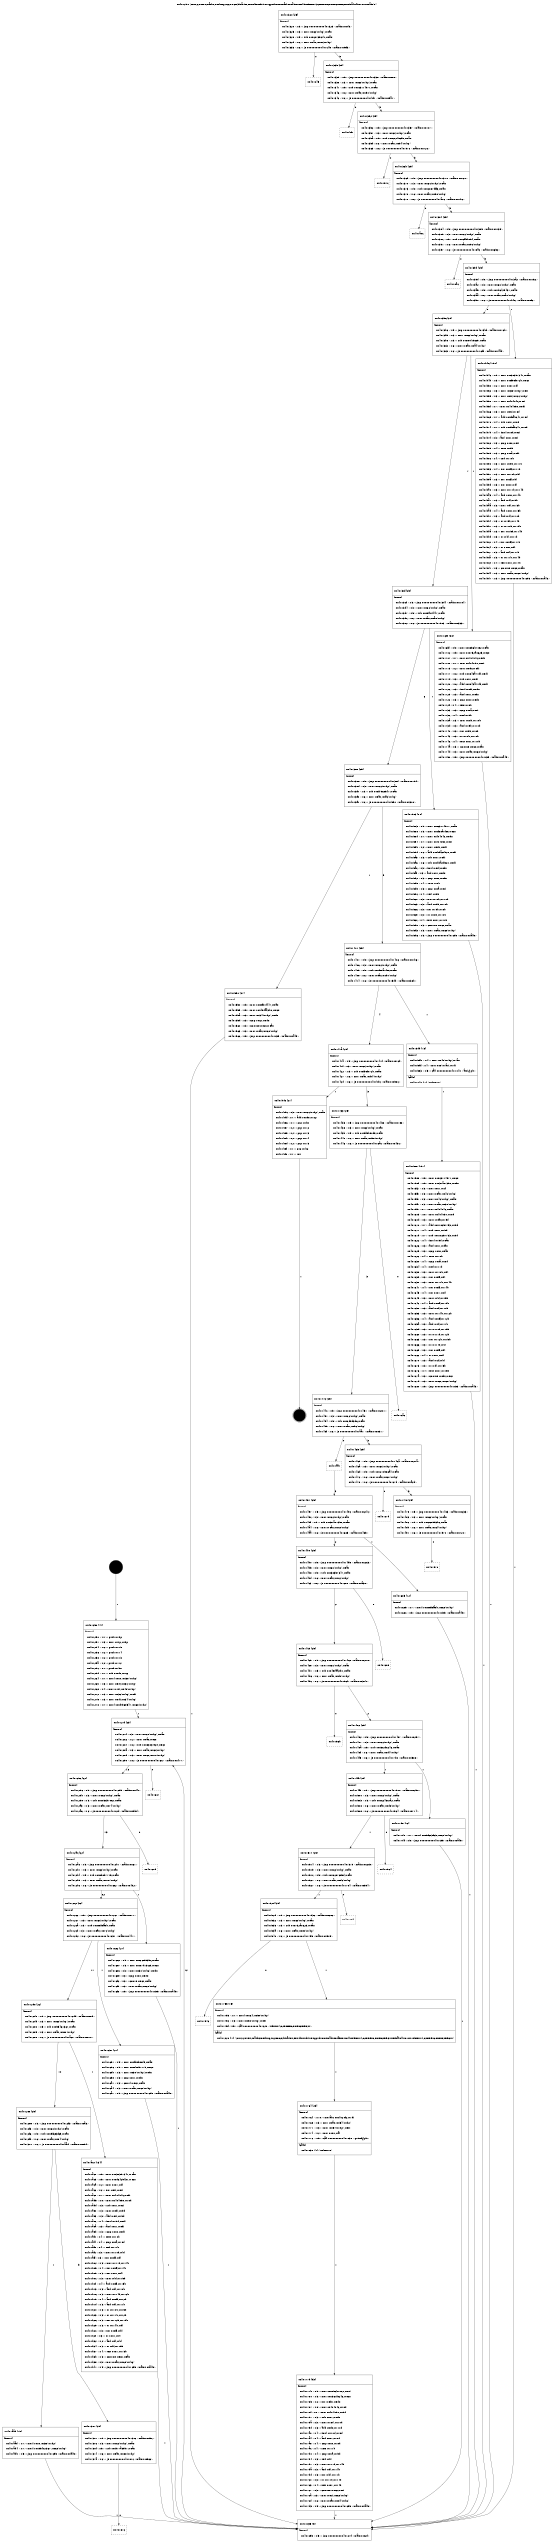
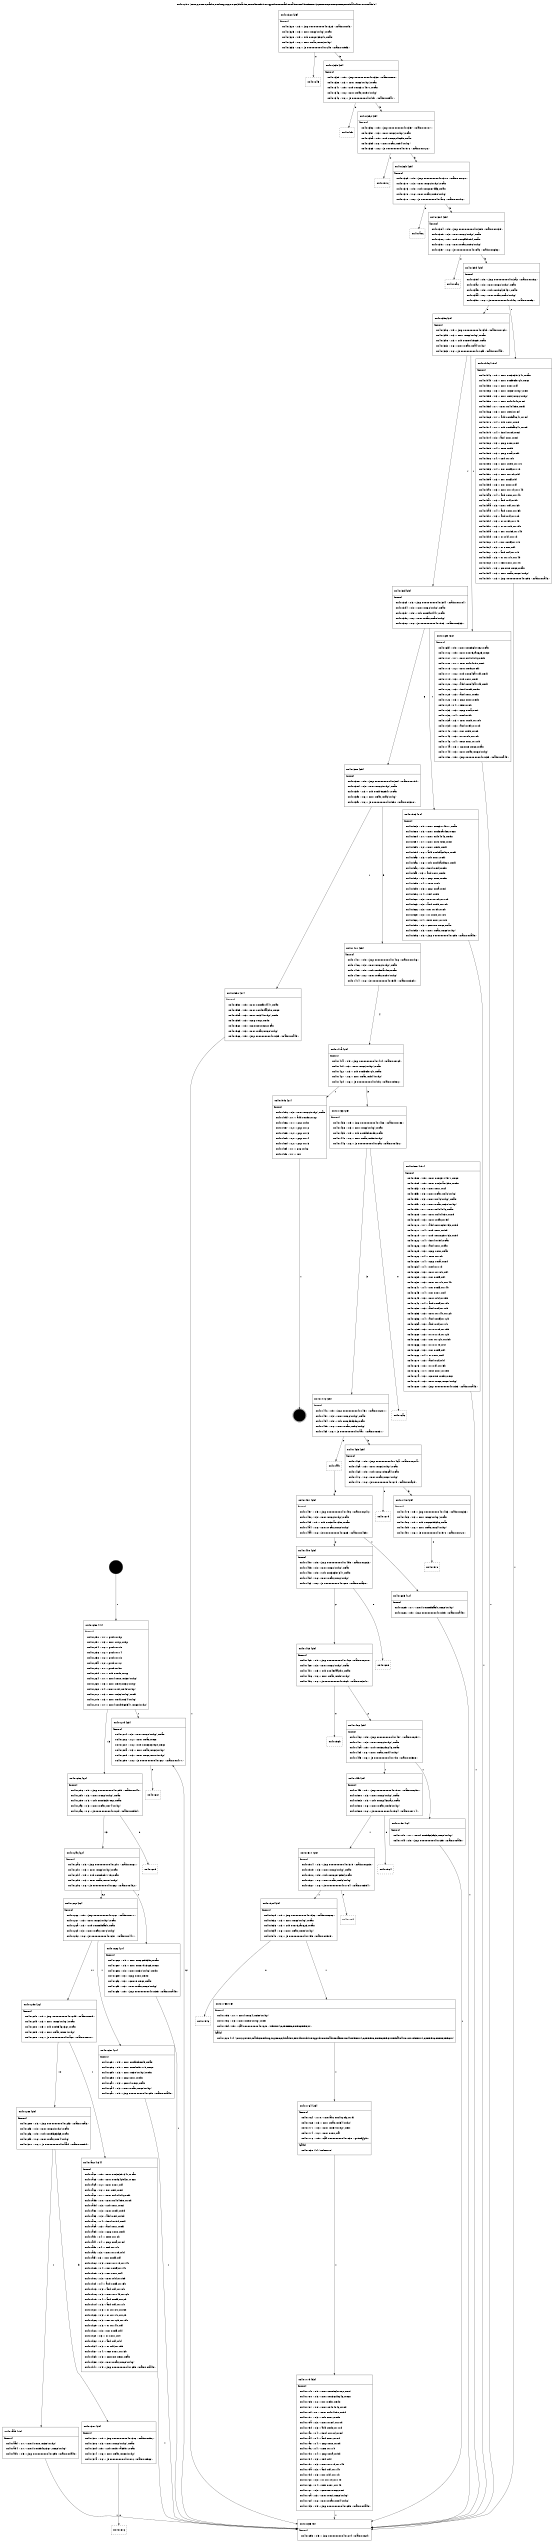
(442, 1066) -> none
(126, 1769) -> (105, 1741)
